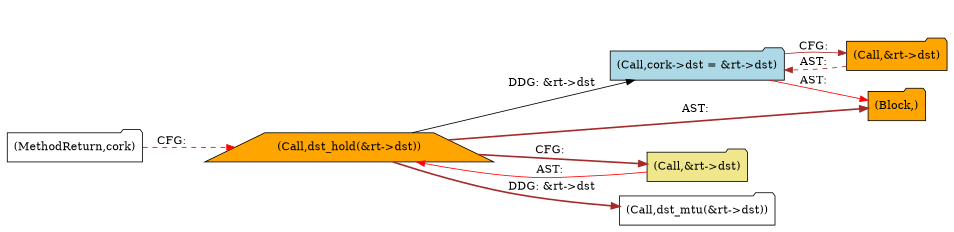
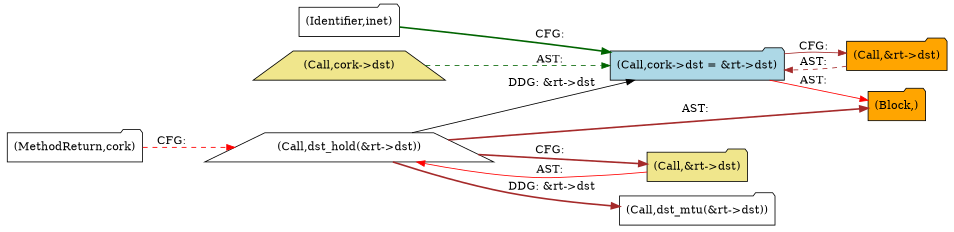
none -> (349, 22)
none -> (349, 66)
(349, 147) -> (349, 147)
